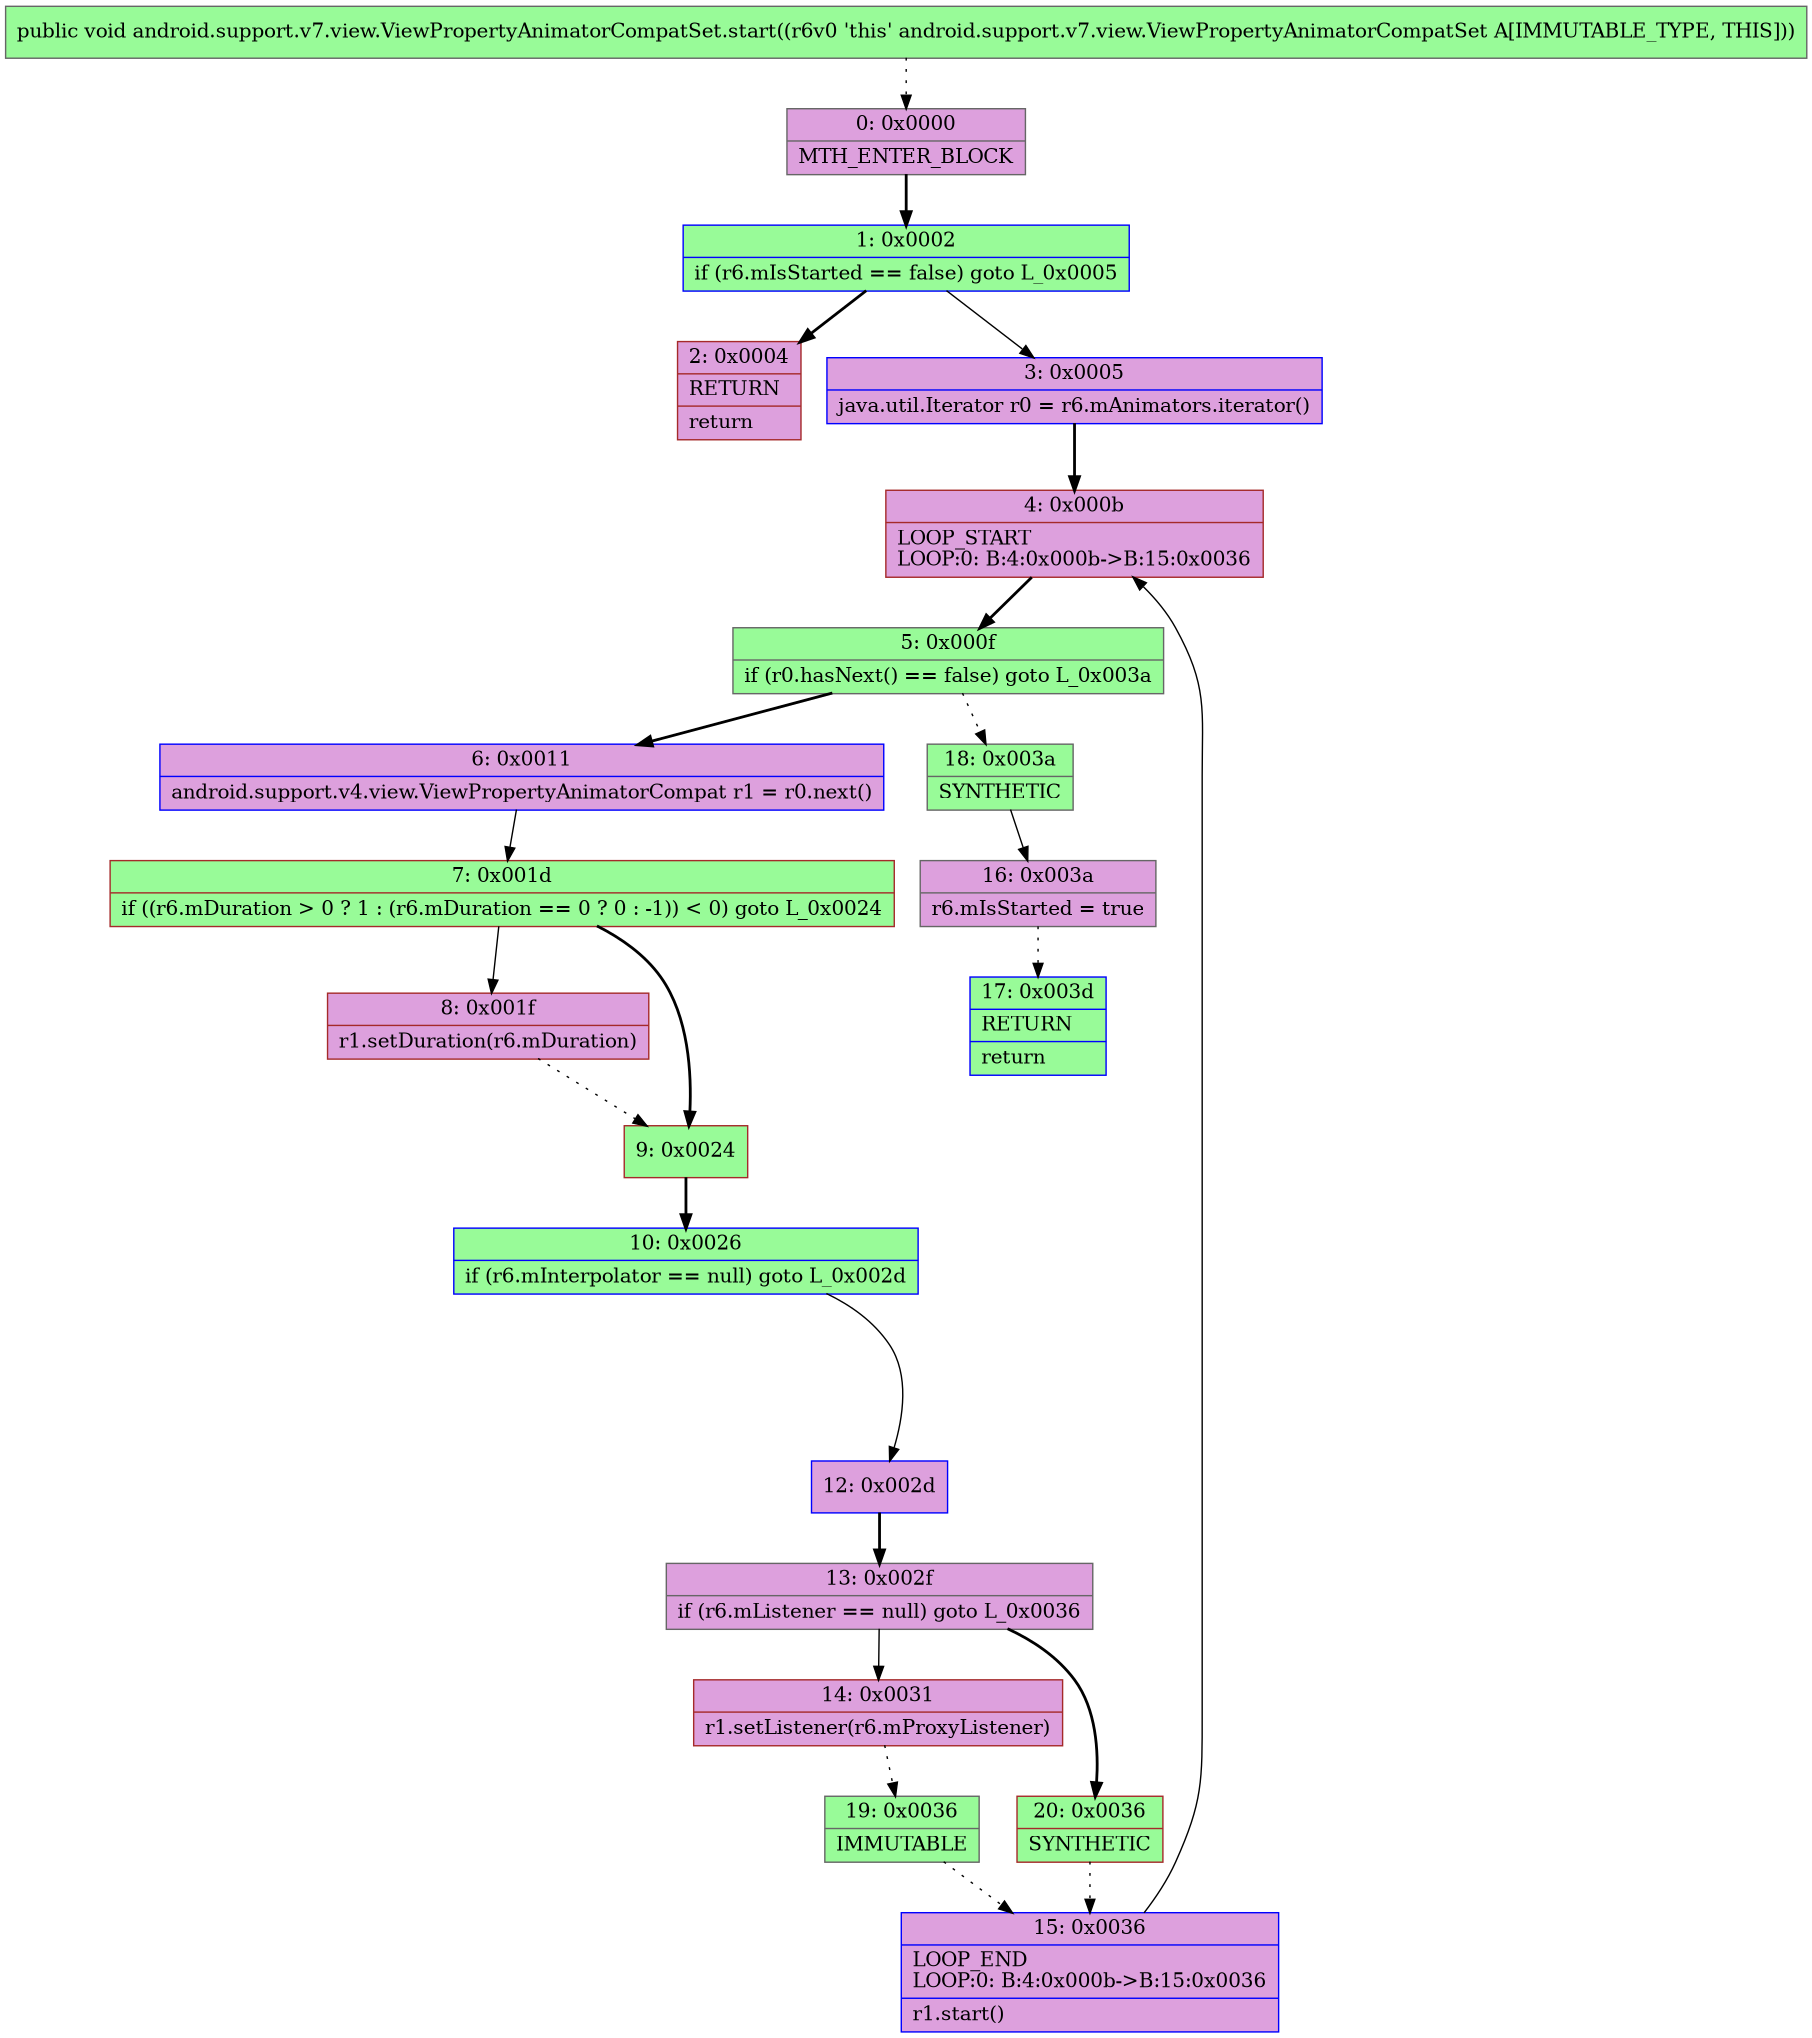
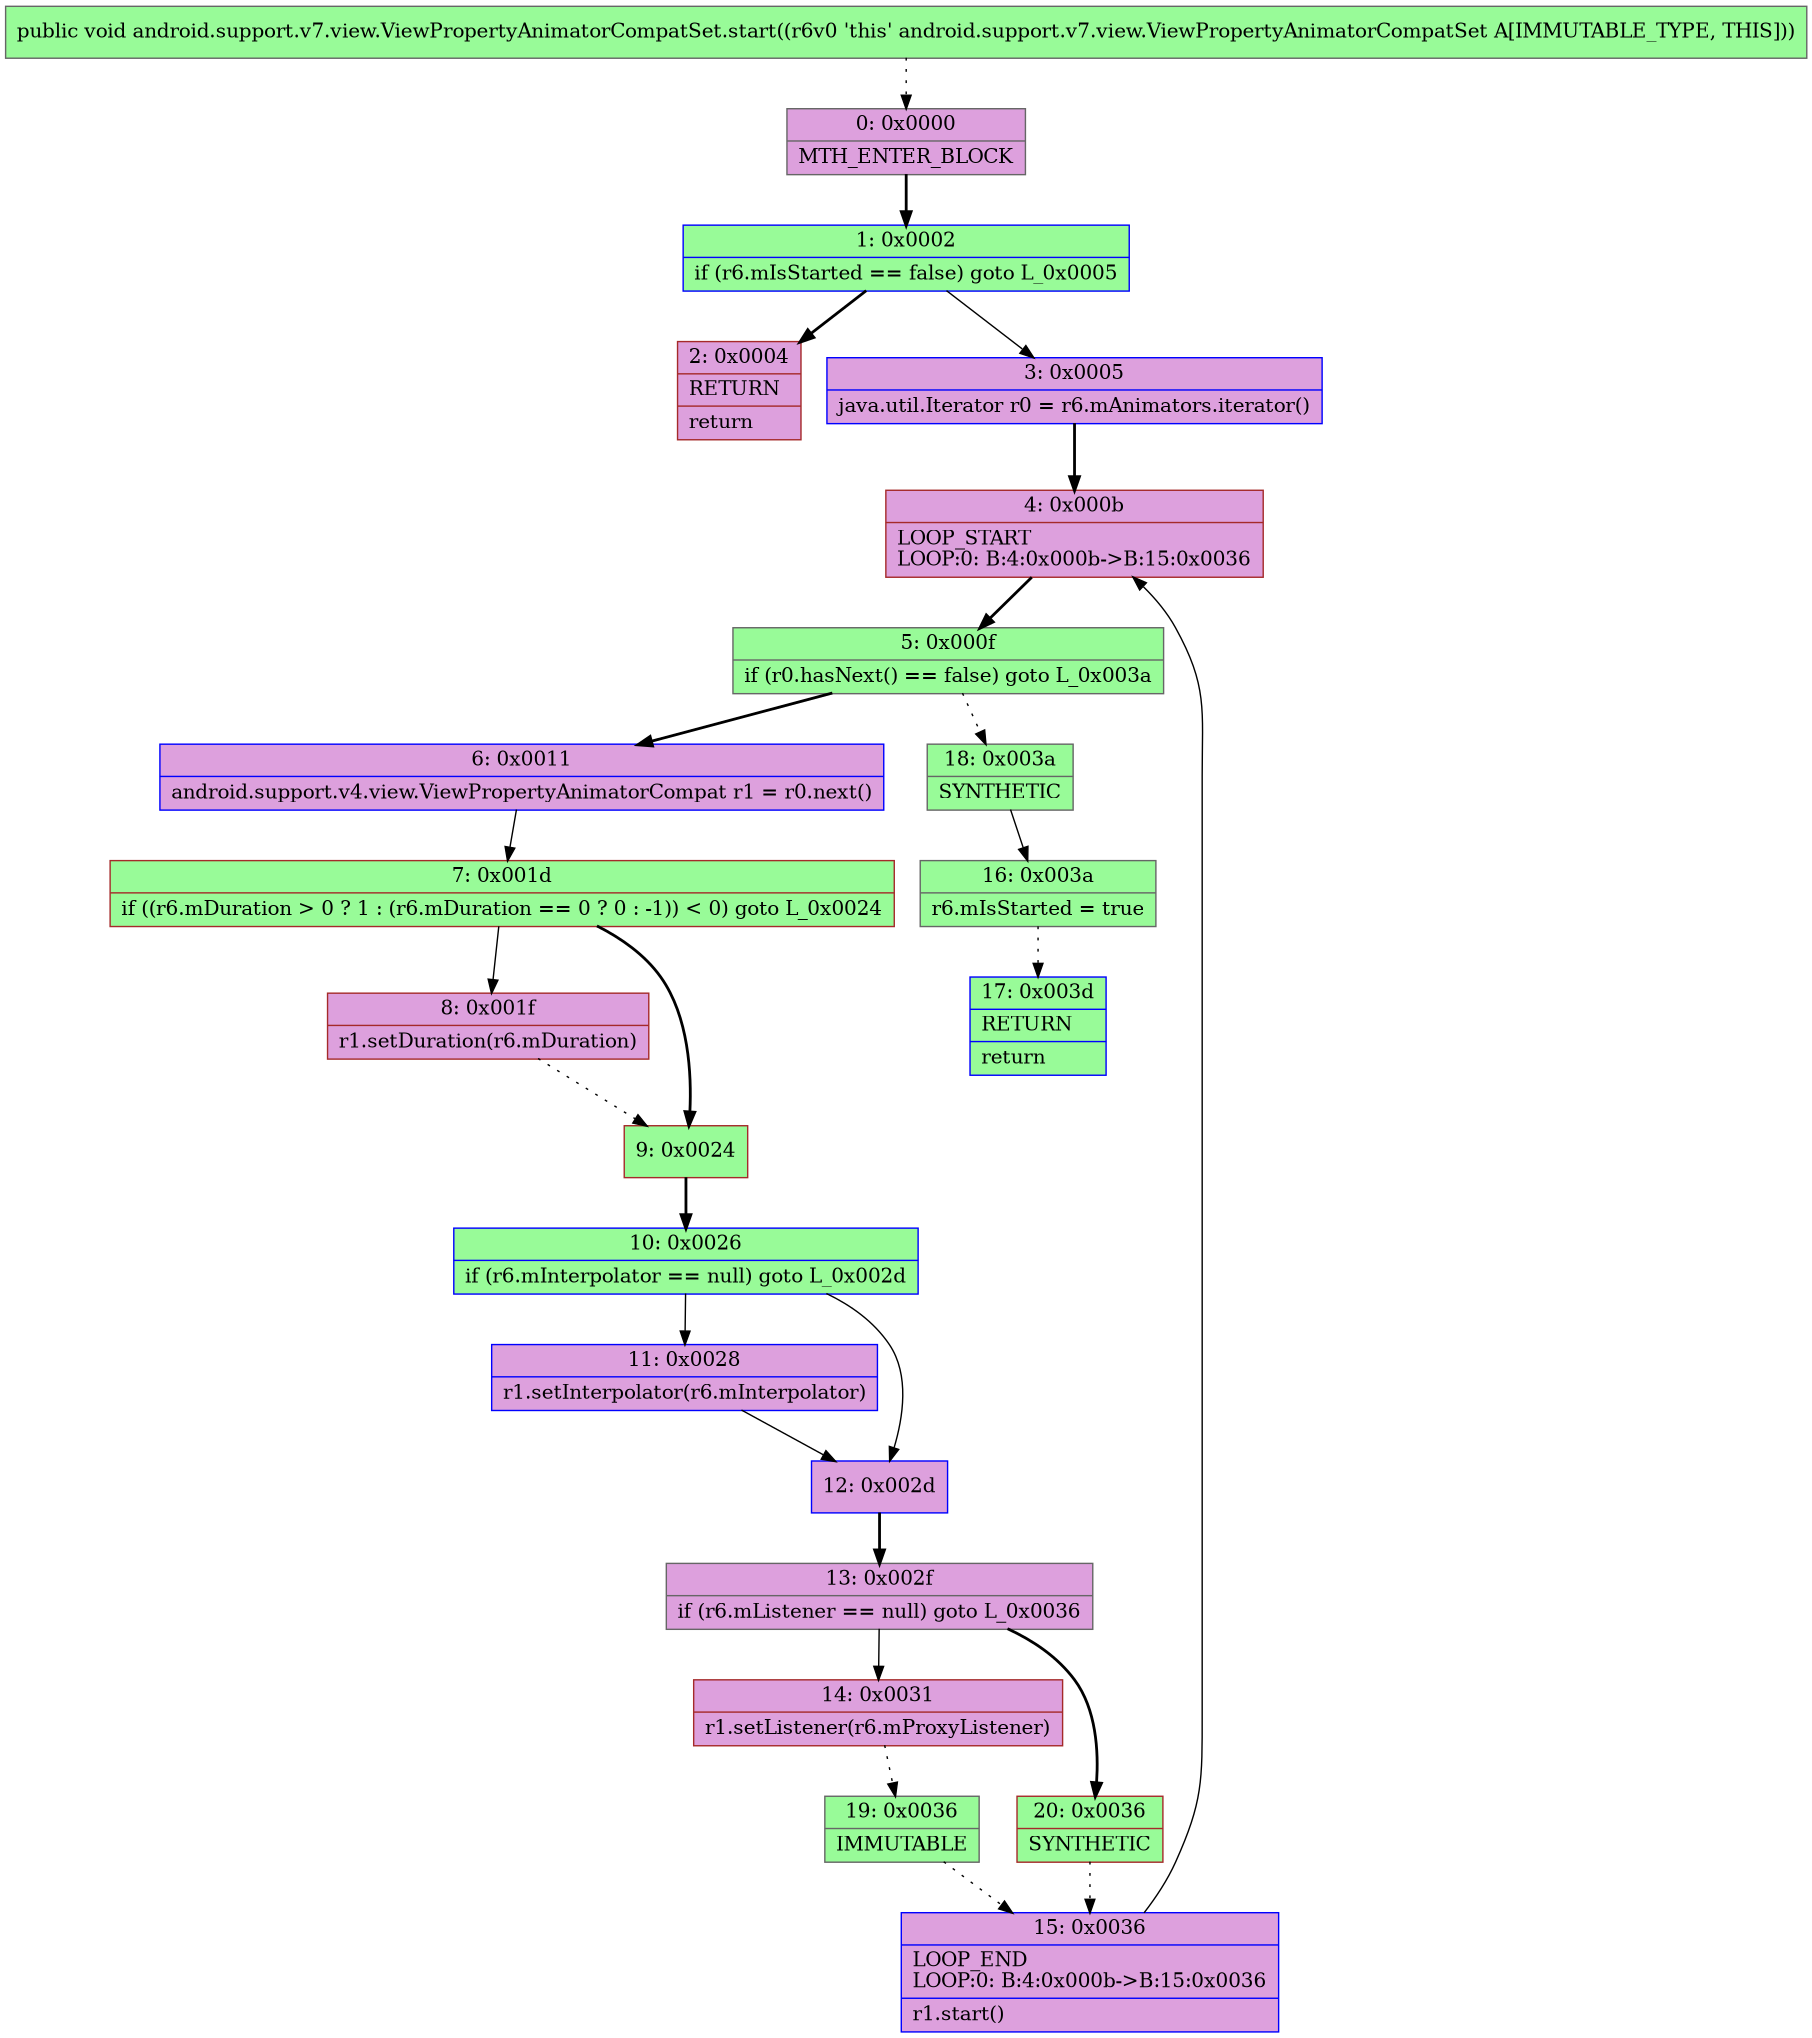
(1038, 894) -> (1038, 894)
none -> (685, 1378)
